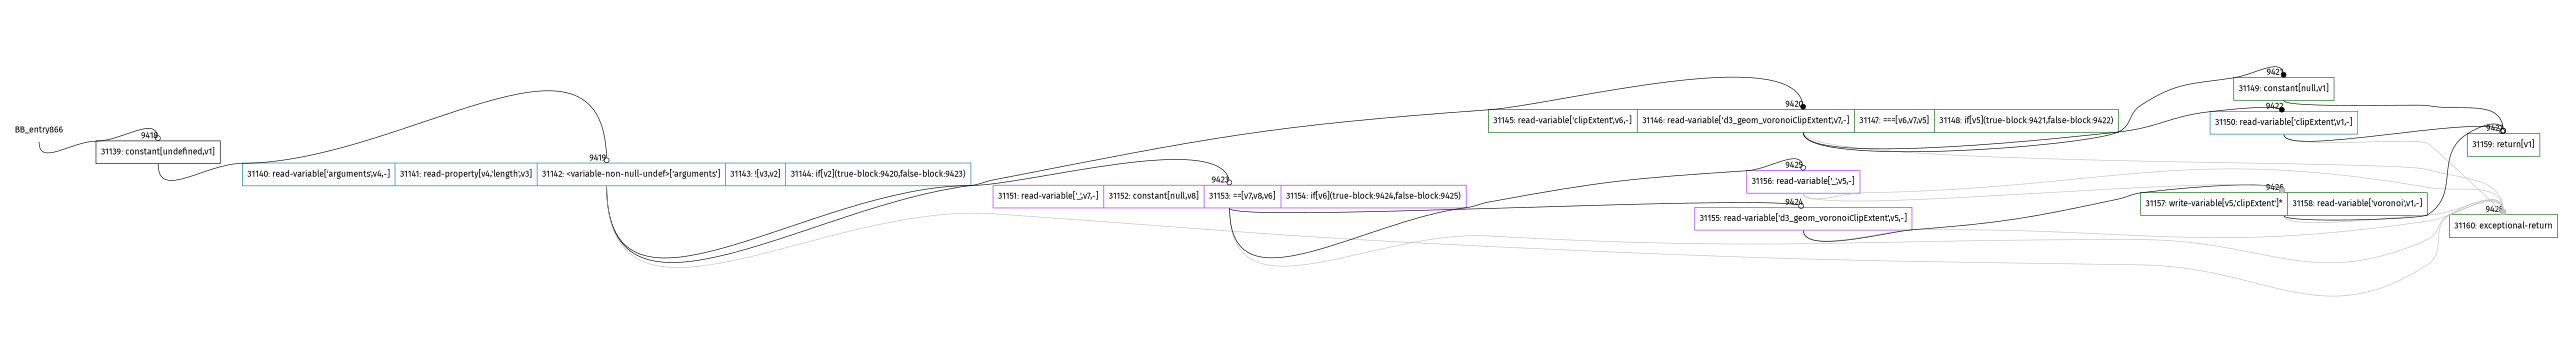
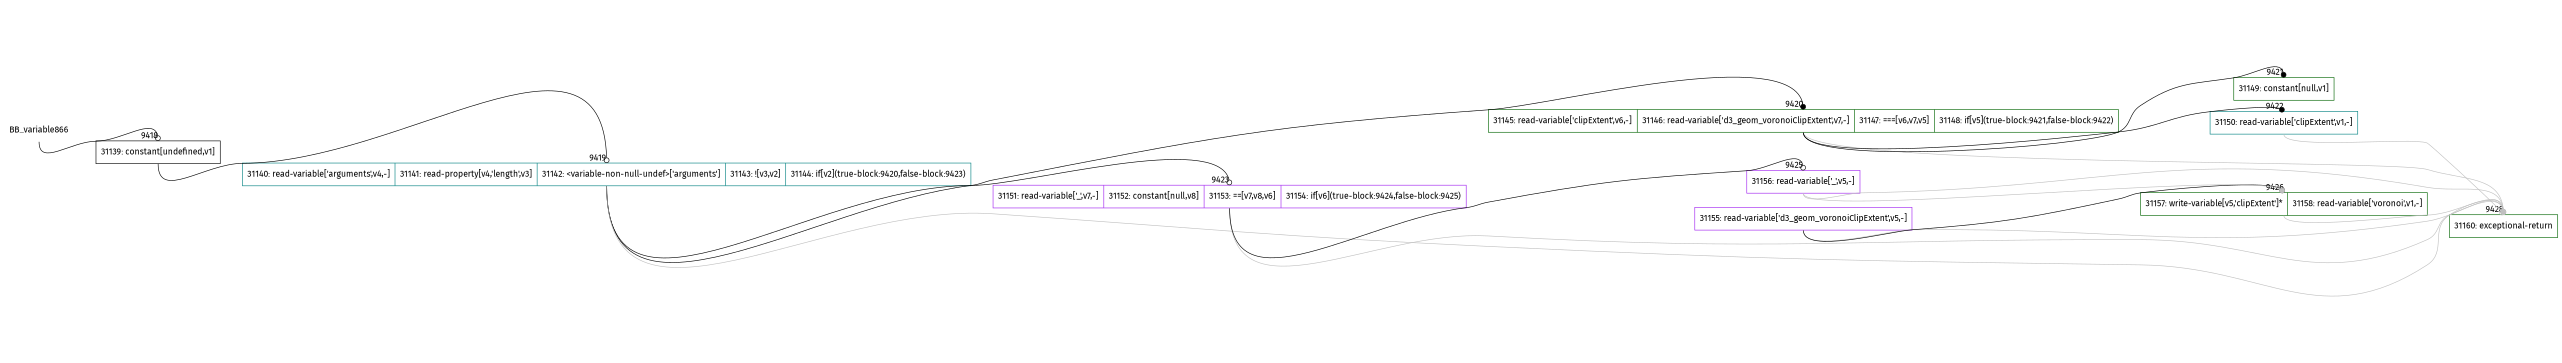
(39, 130) -> (39, 130)
(2504, 145) -> none
(1514, 208) -> none
